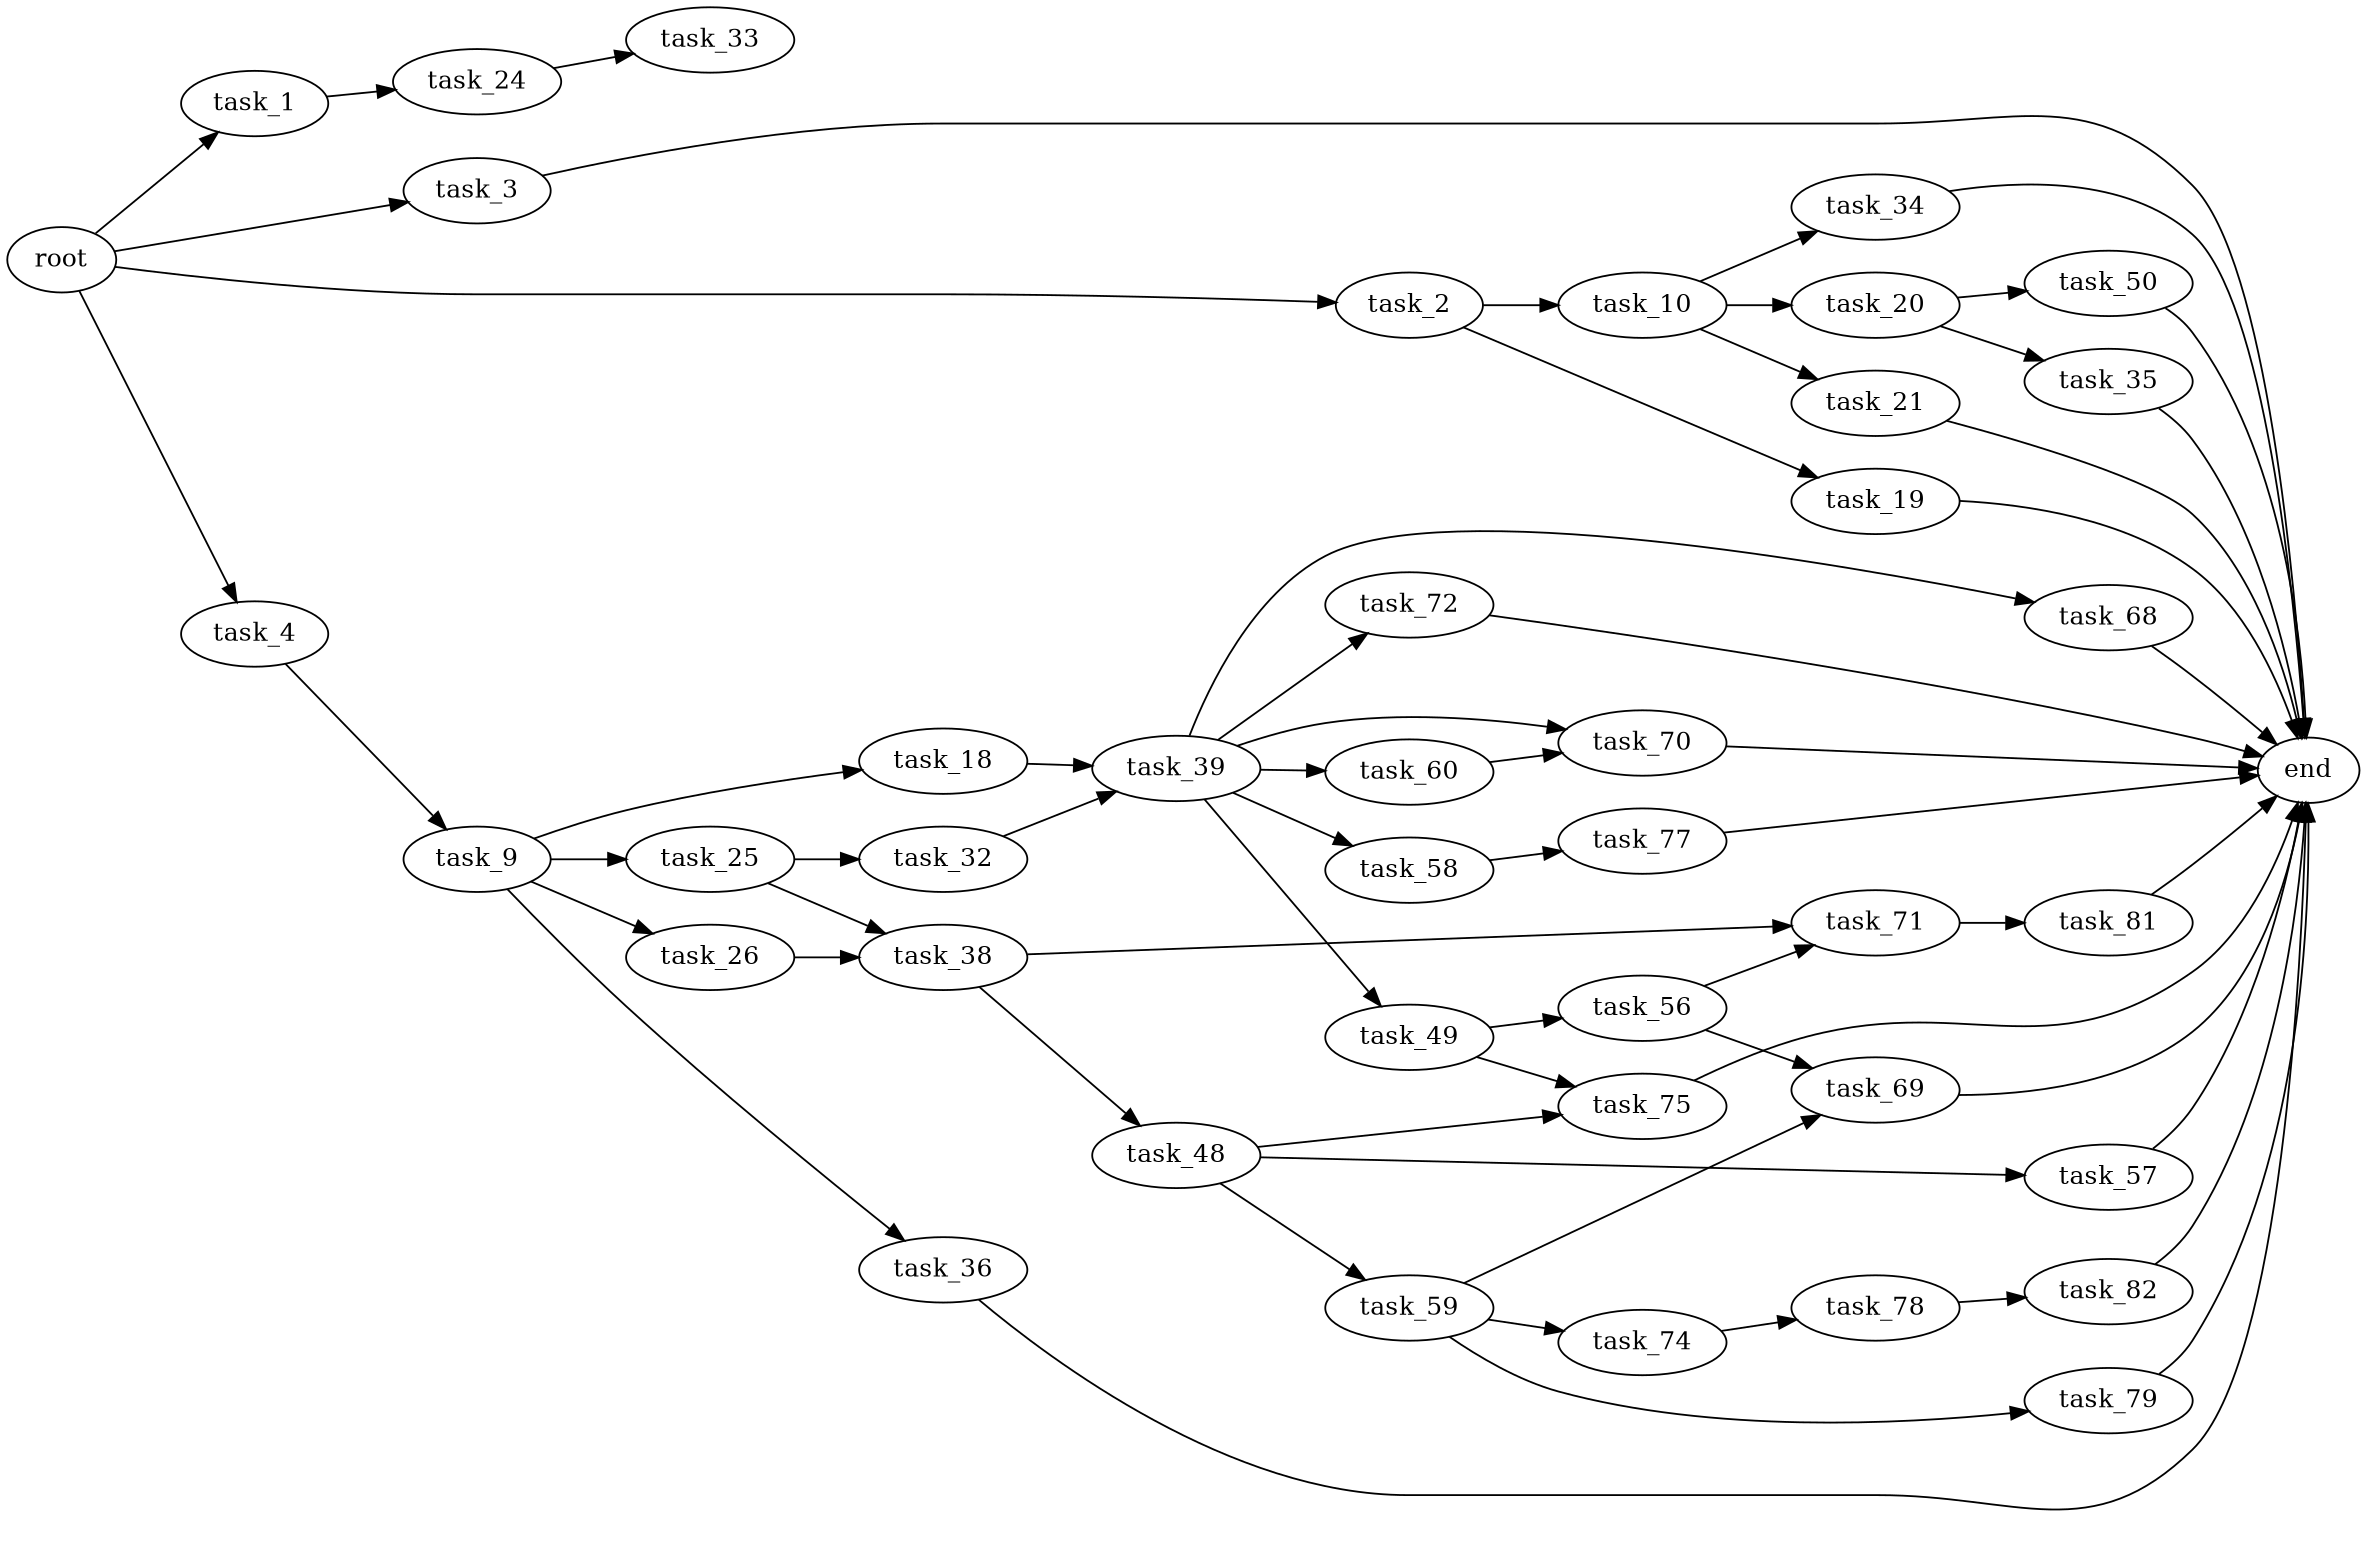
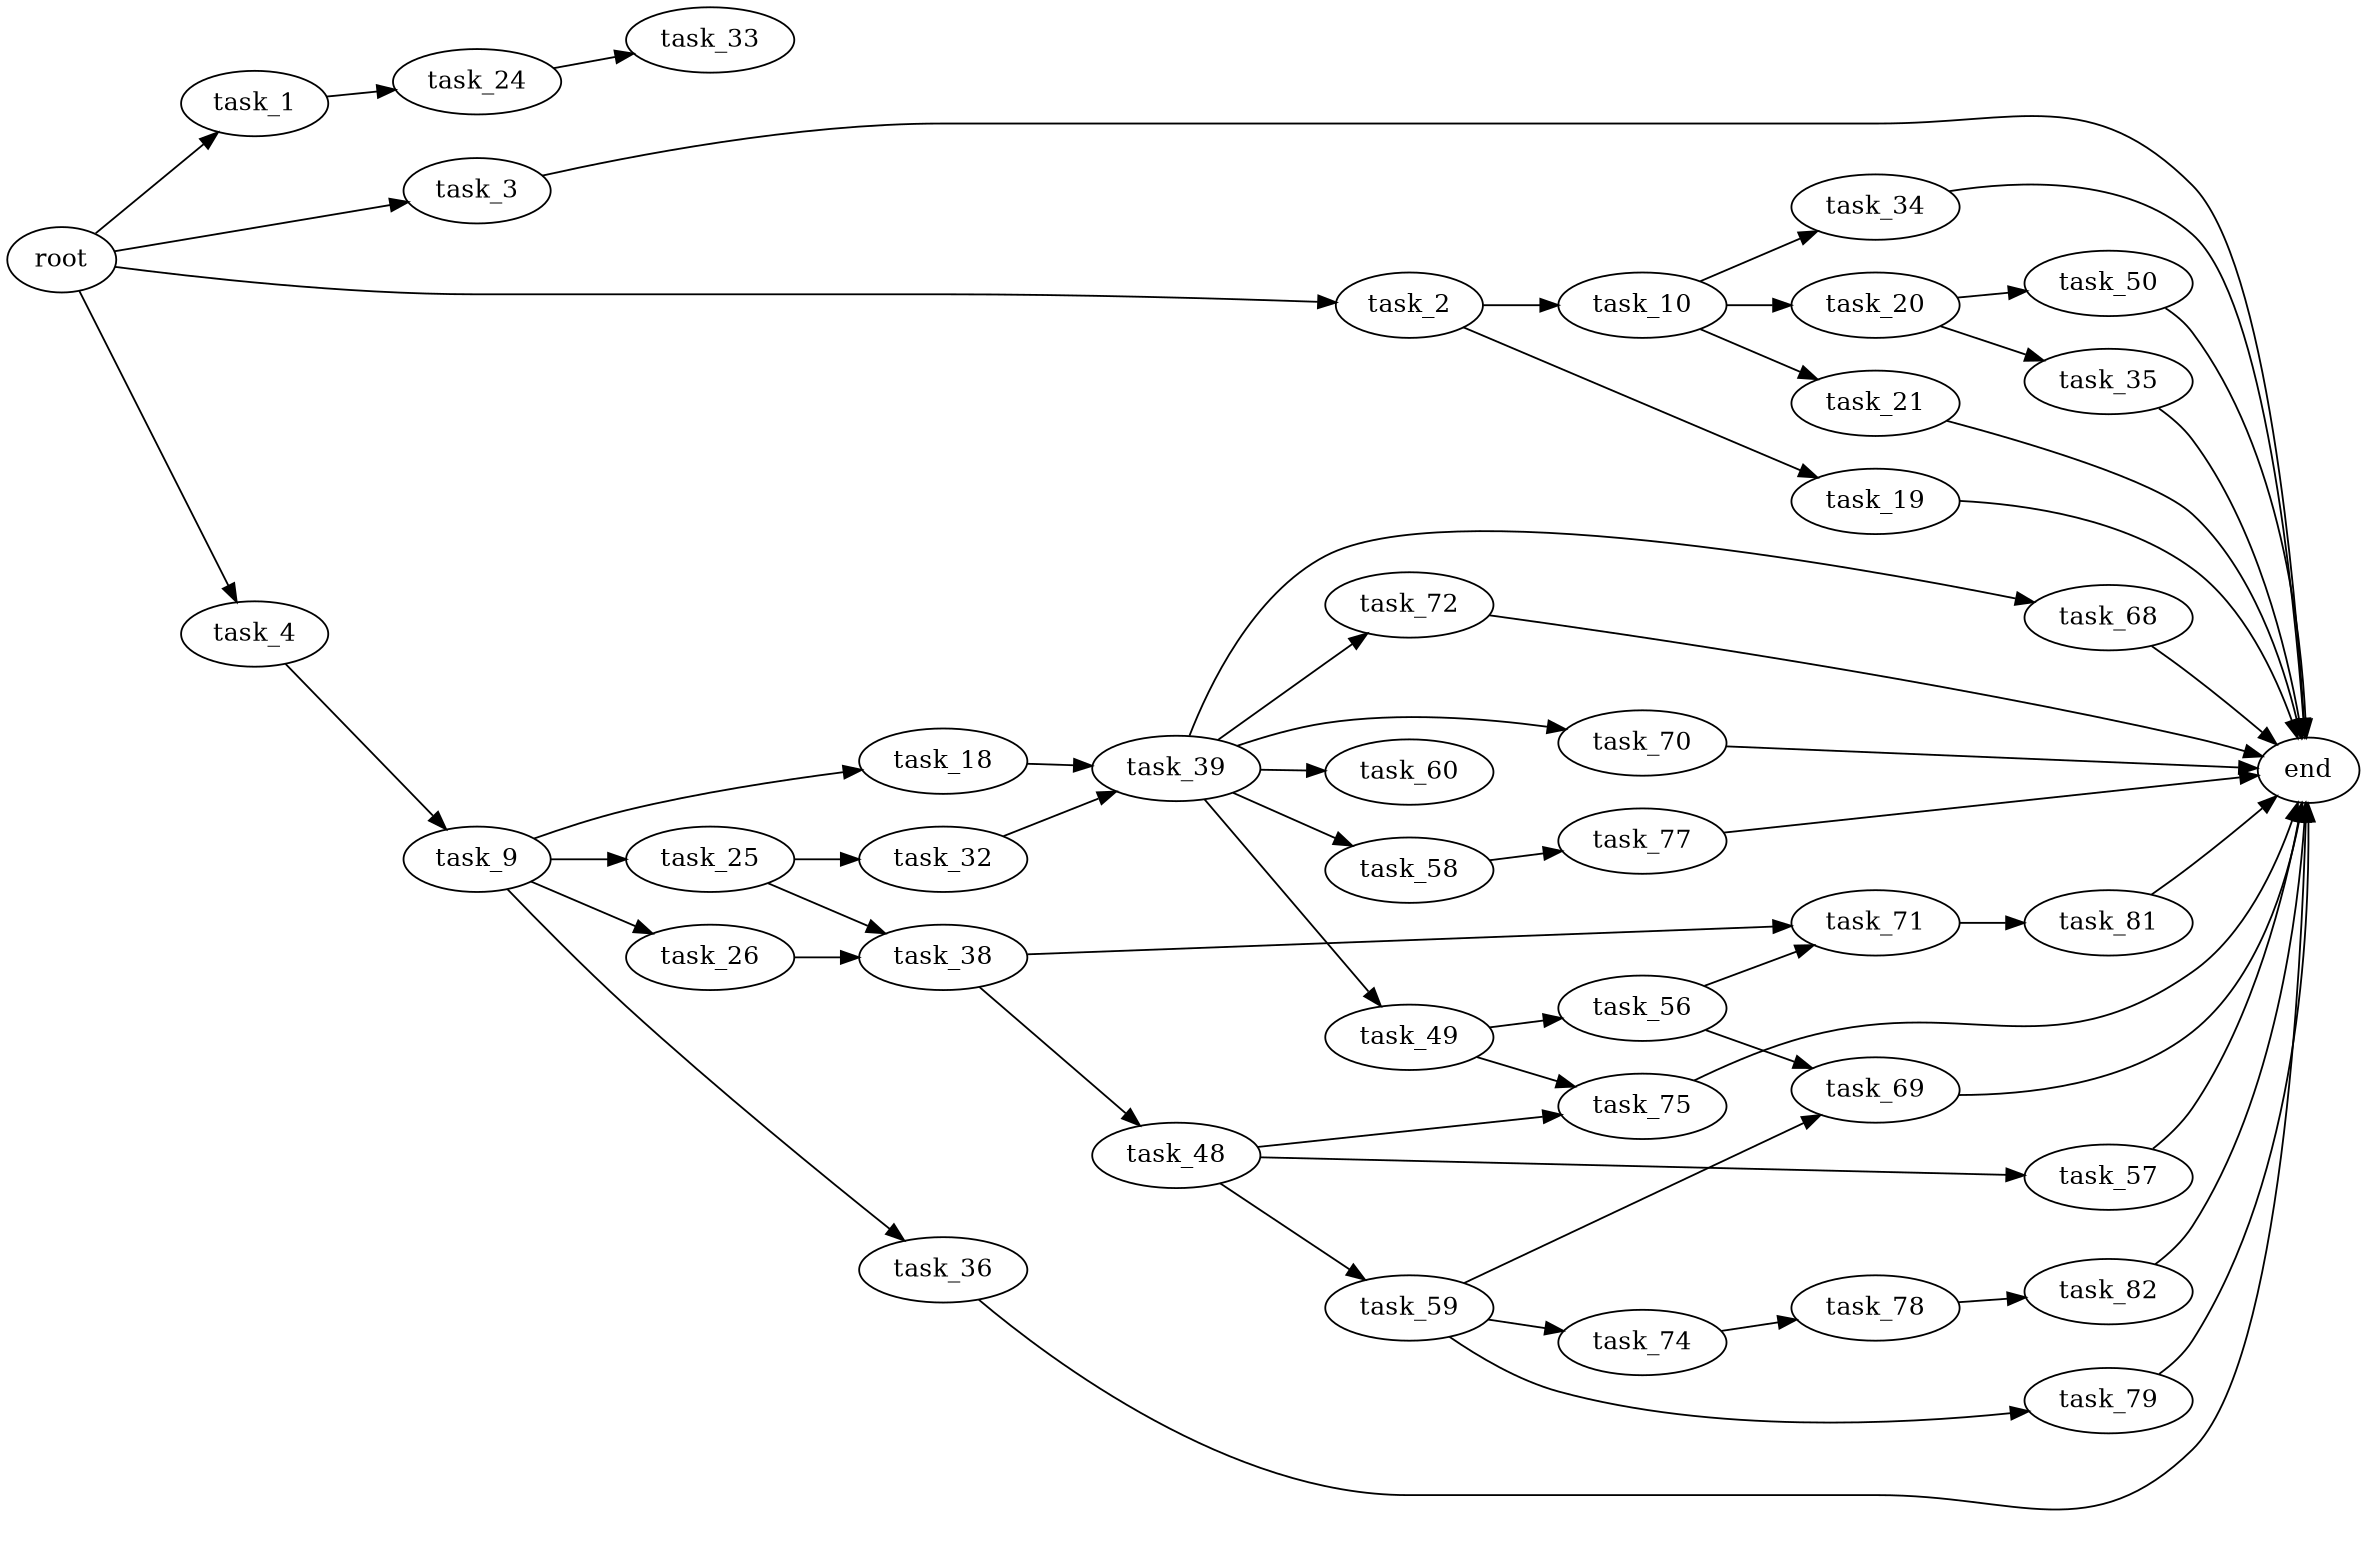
(1516, 759) -> none
